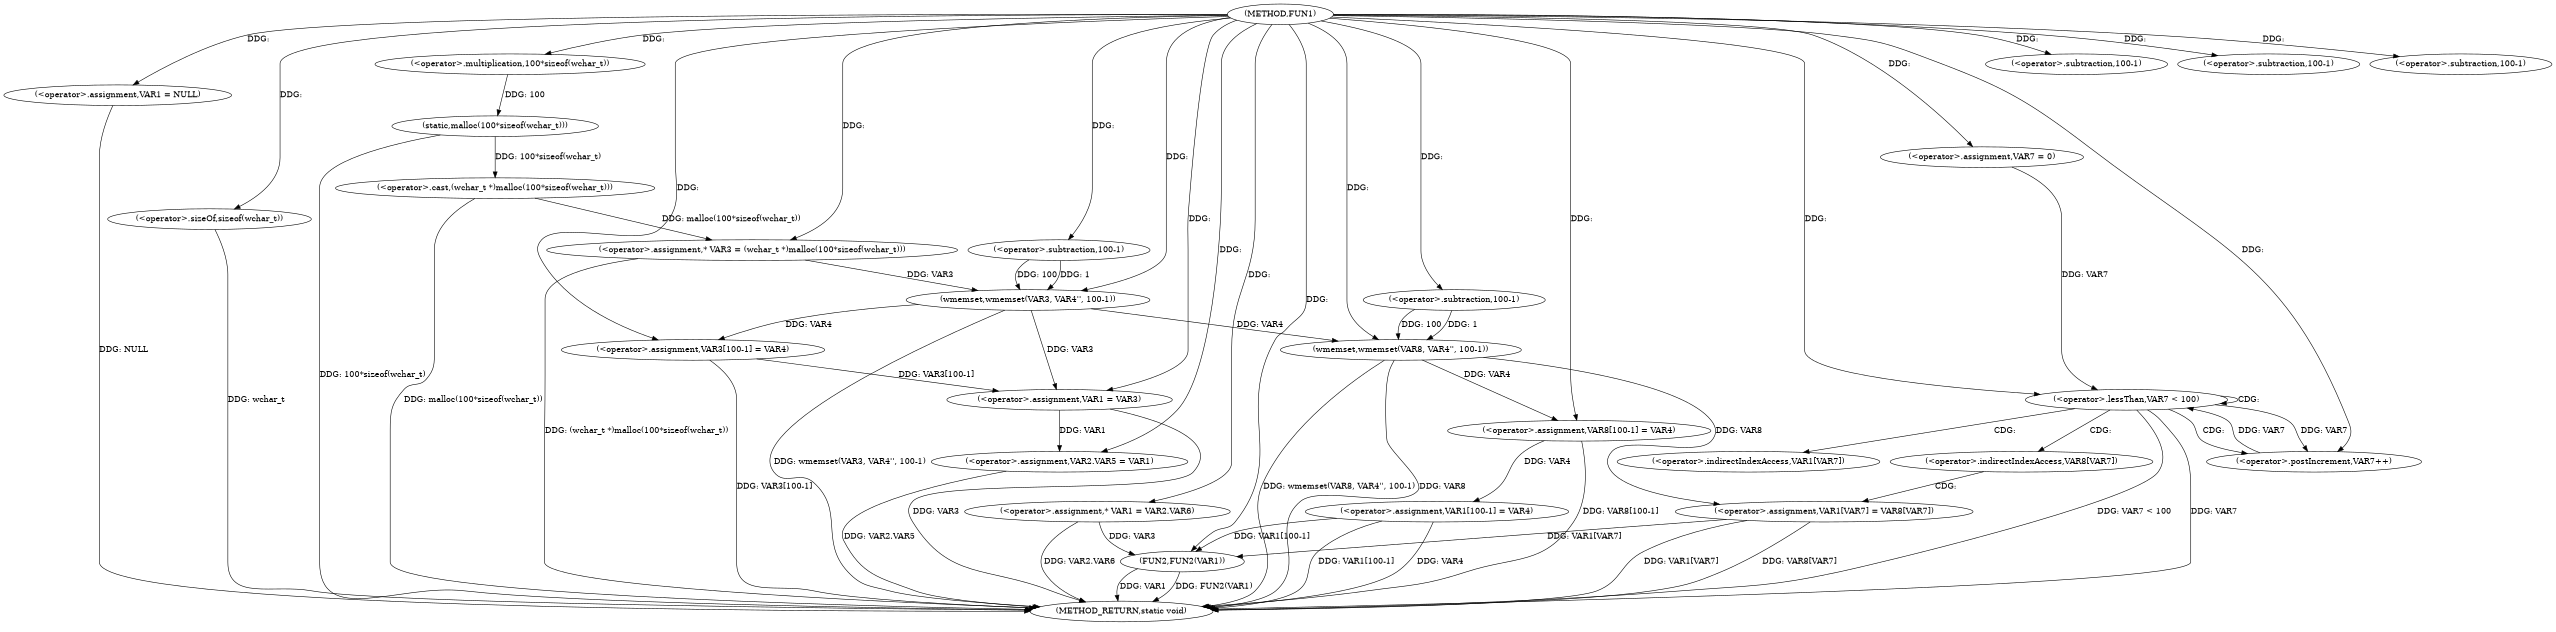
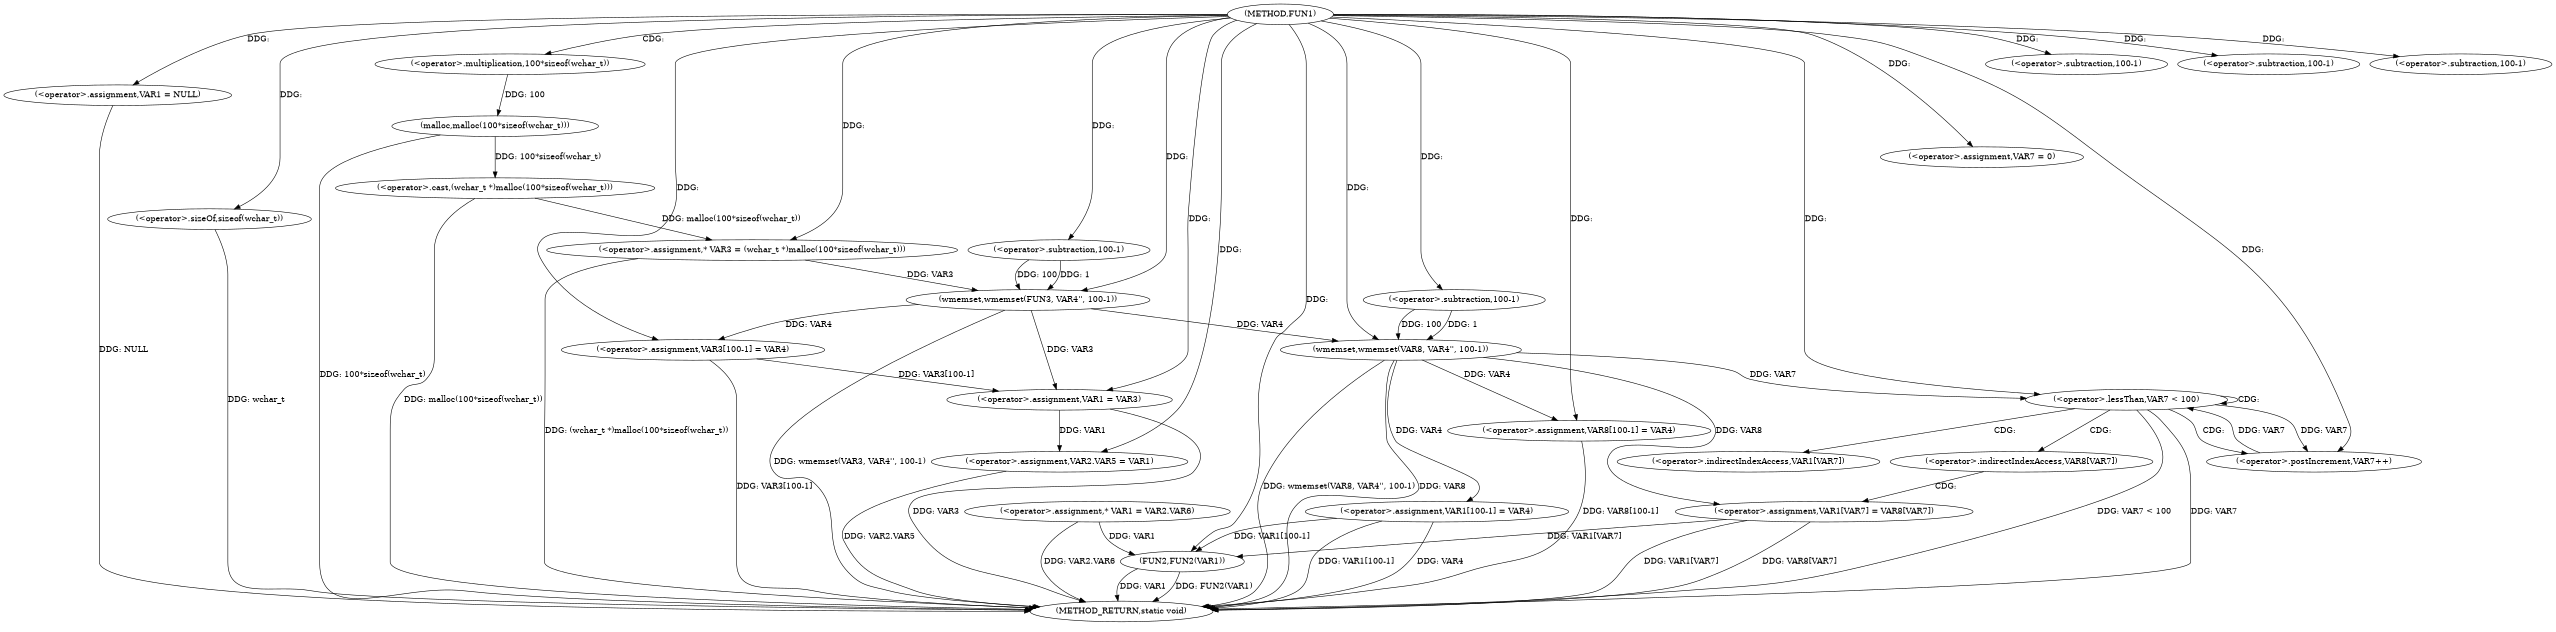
(655, 39) -> (655, 39)
(495, 126) -> (495, 126)
(2062, 272) -> (1767, 383)
(1243, 286) -> none
(1028, 300) -> (1028, 300)
(1510, 469) -> (1408, 449)
(1132, 537) -> (1132, 537)
